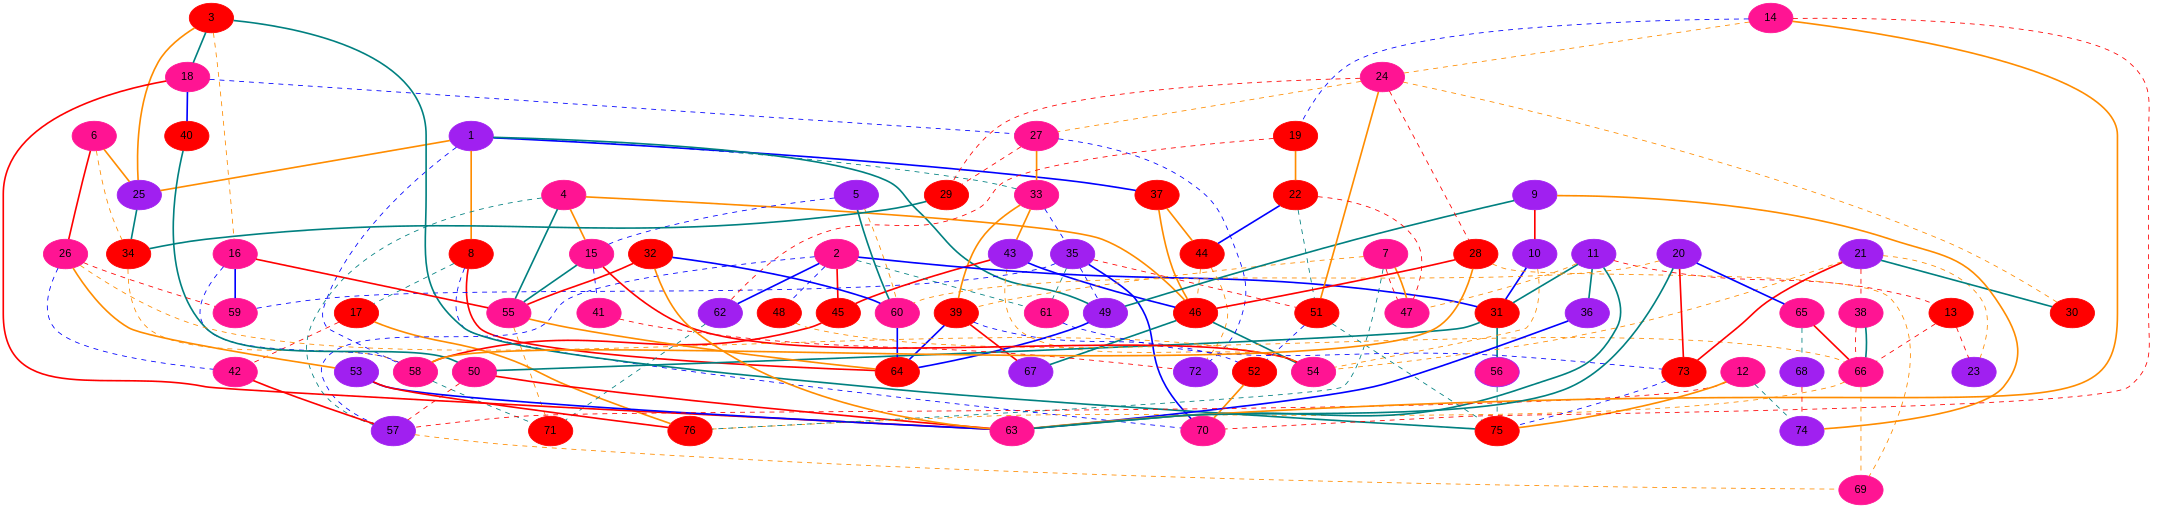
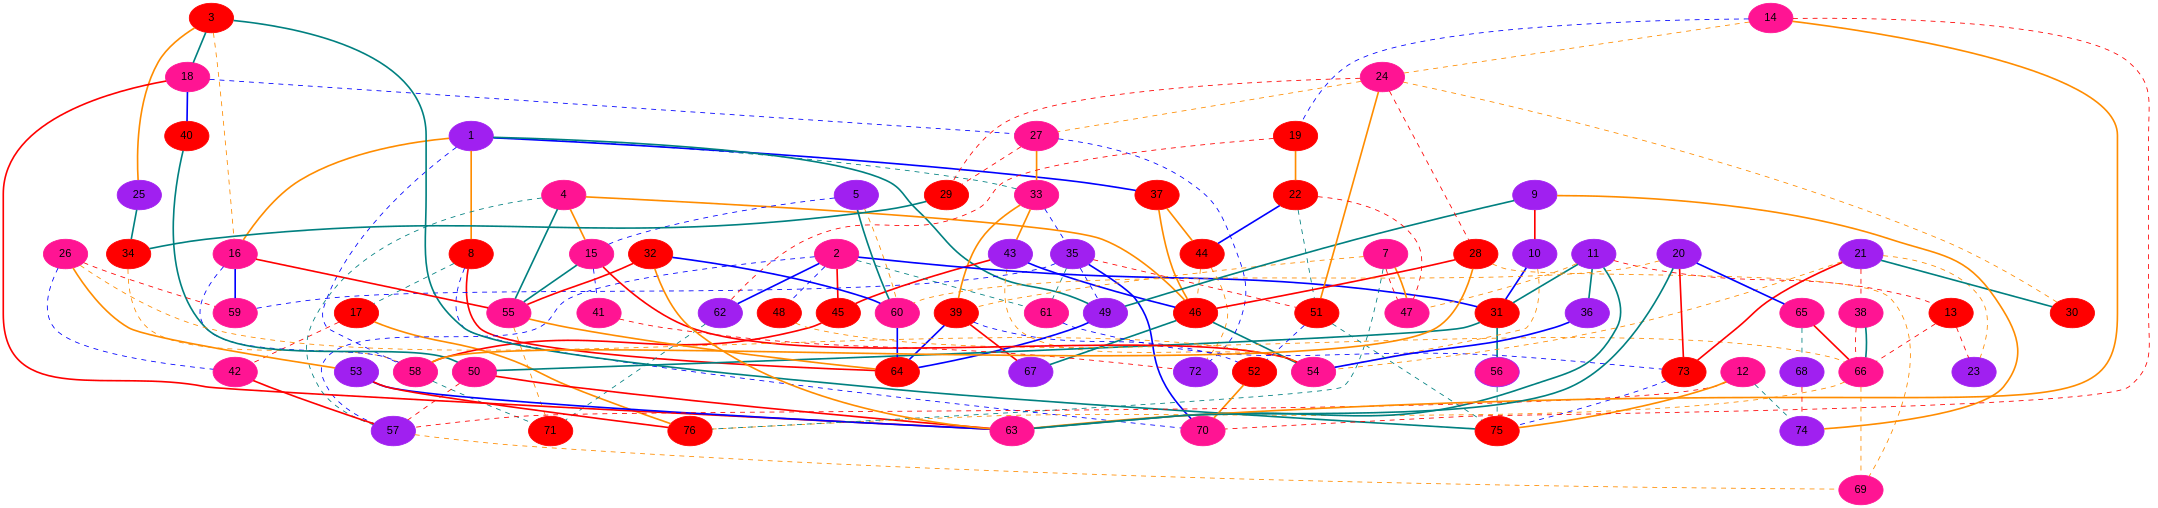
(94, 136) -> none
(305, 166) -> (333, 164)
(1306, 398) -> (1477, 345)
